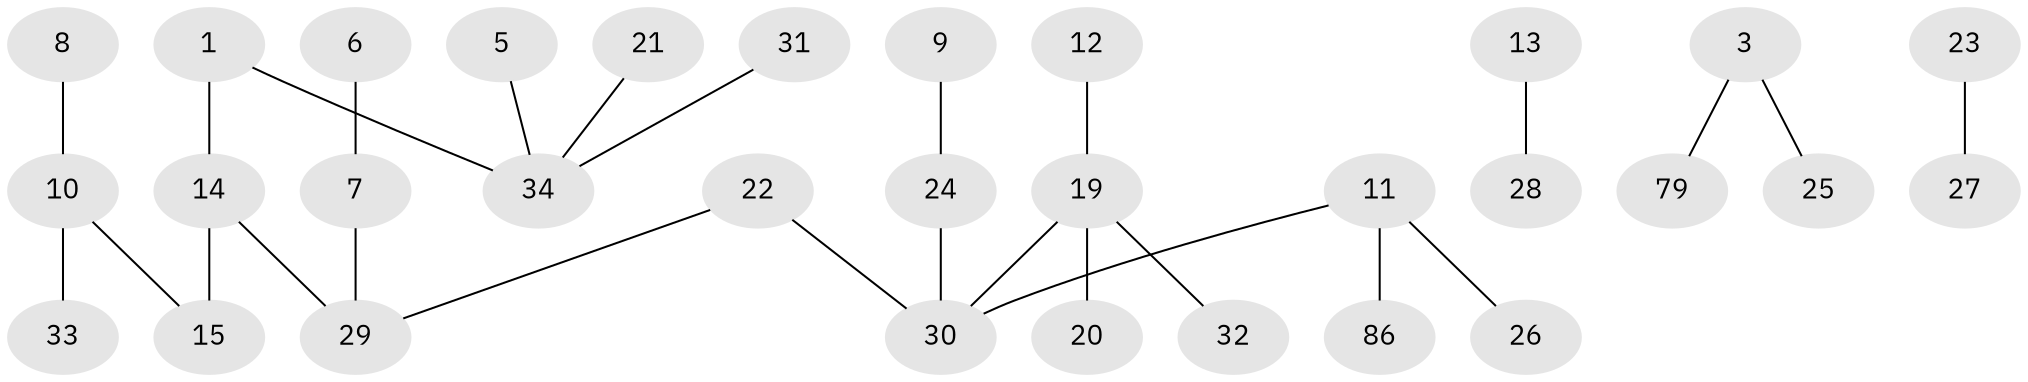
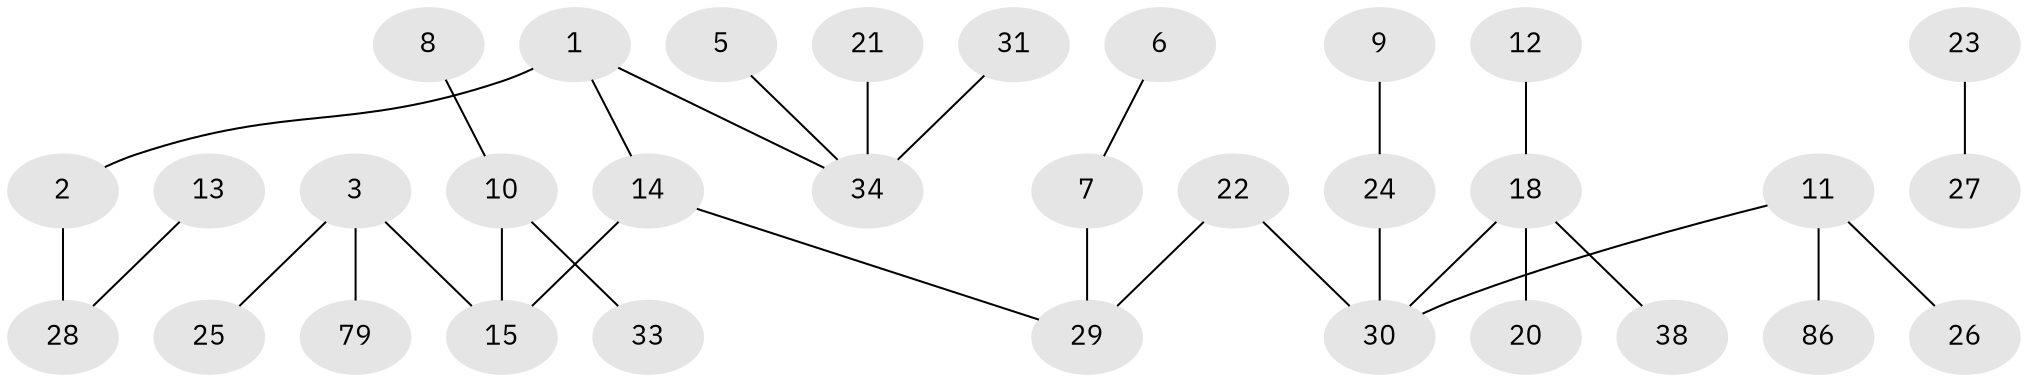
none -> (63, 191)
(1087, 191) -> (1526, 191)
none -> (429, 264)
(1233, 337) -> (1672, 337)
